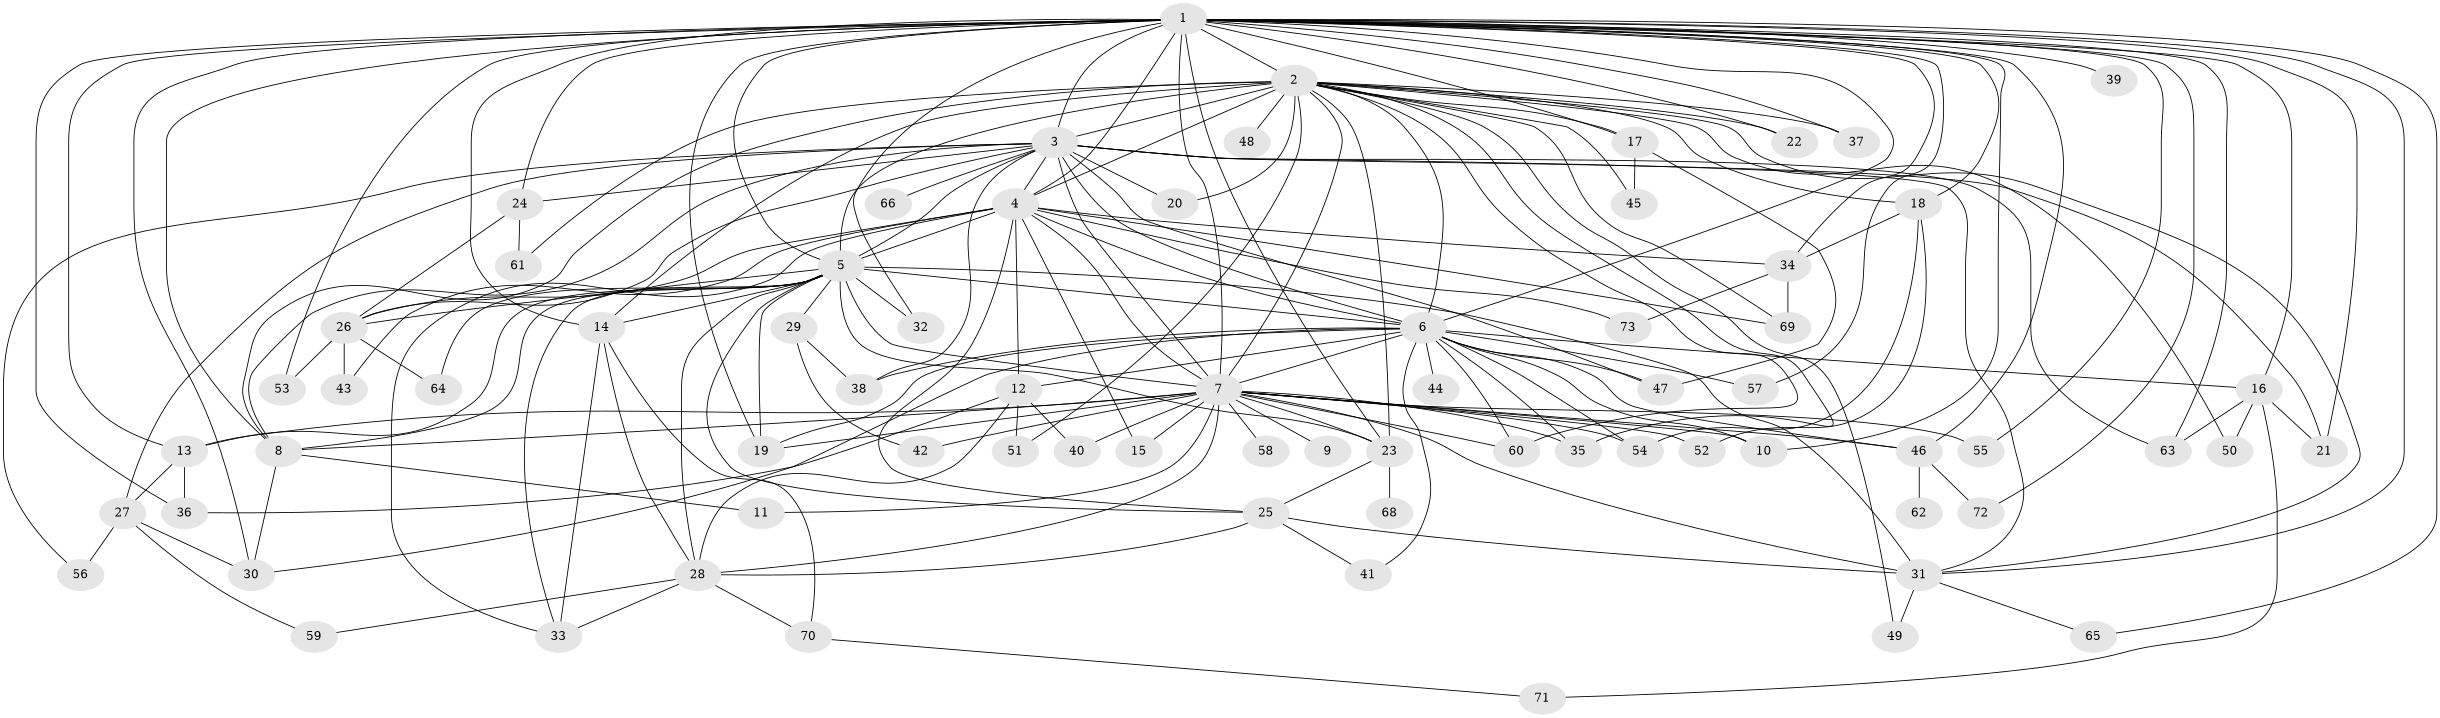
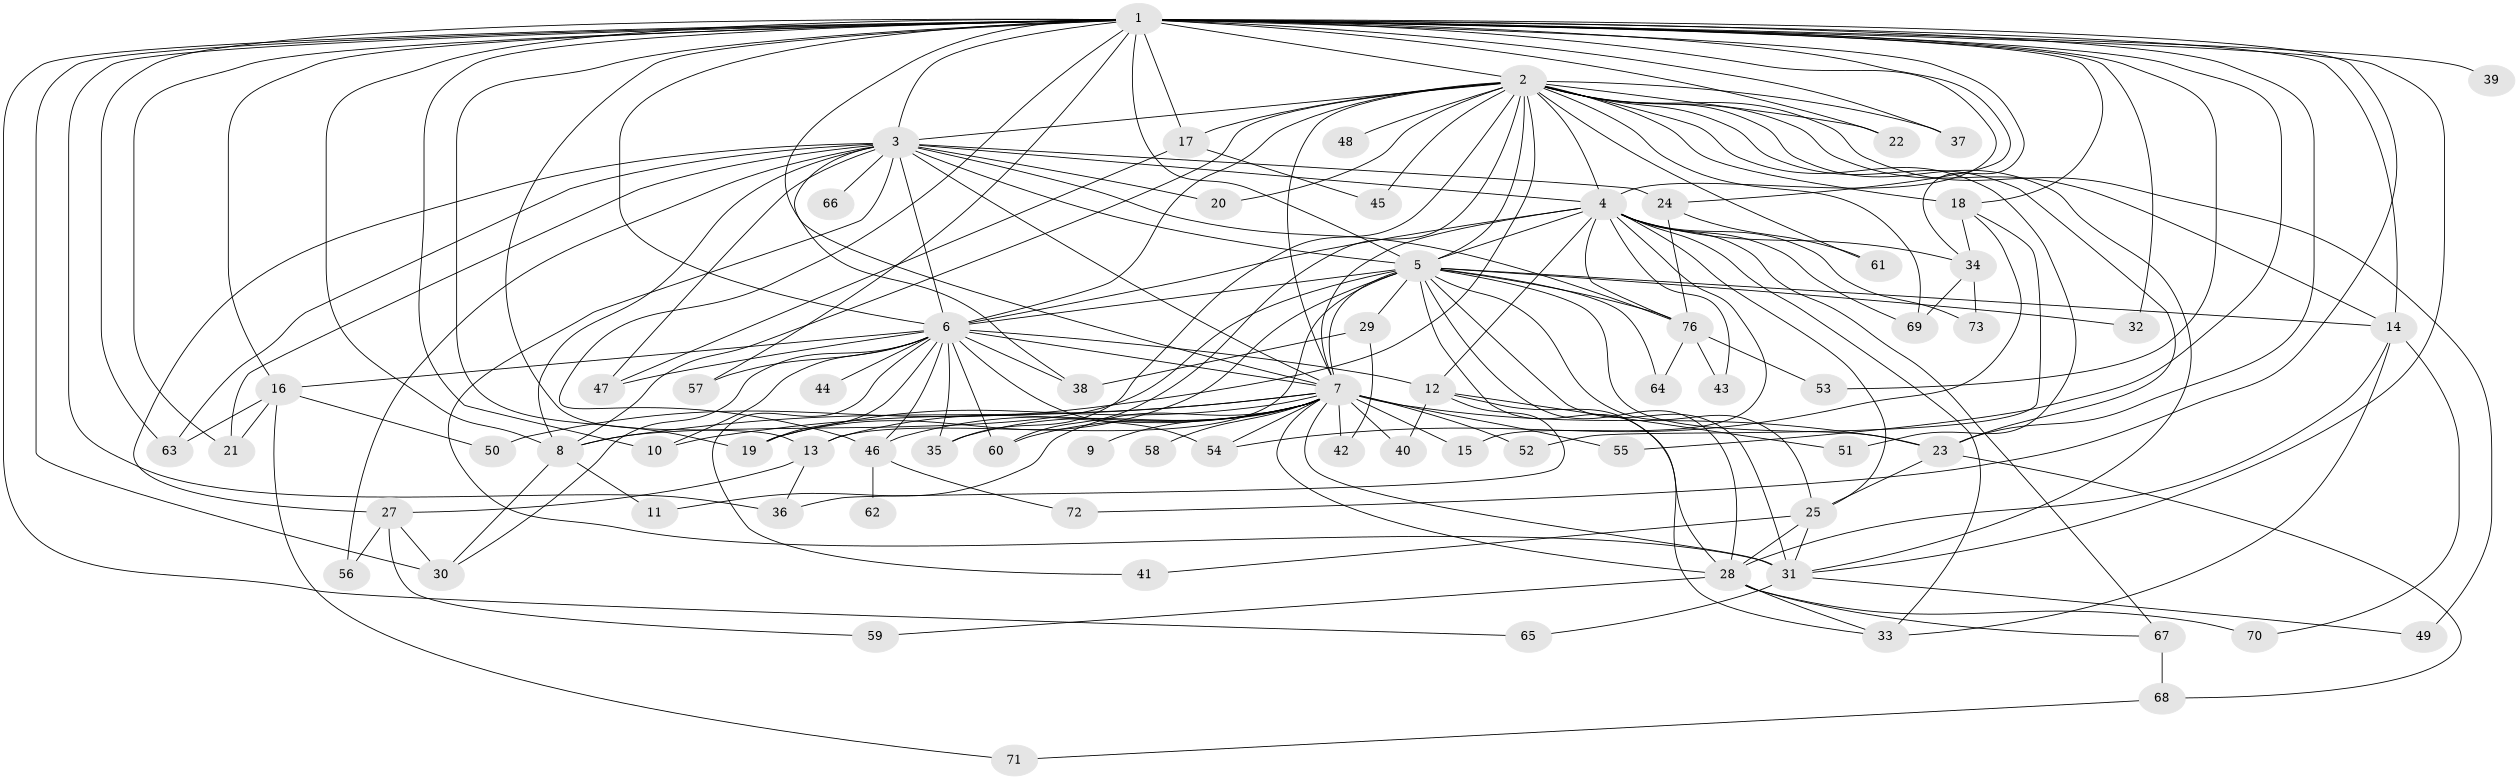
(344, 328) -> (1690, 328)
none -> (2162, 637)
(1176, 668) -> (1588, 730)
